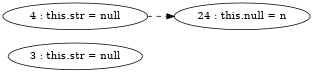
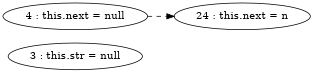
(75, 16) -> (75, 16)
(242, 16) -> (242, 16)
